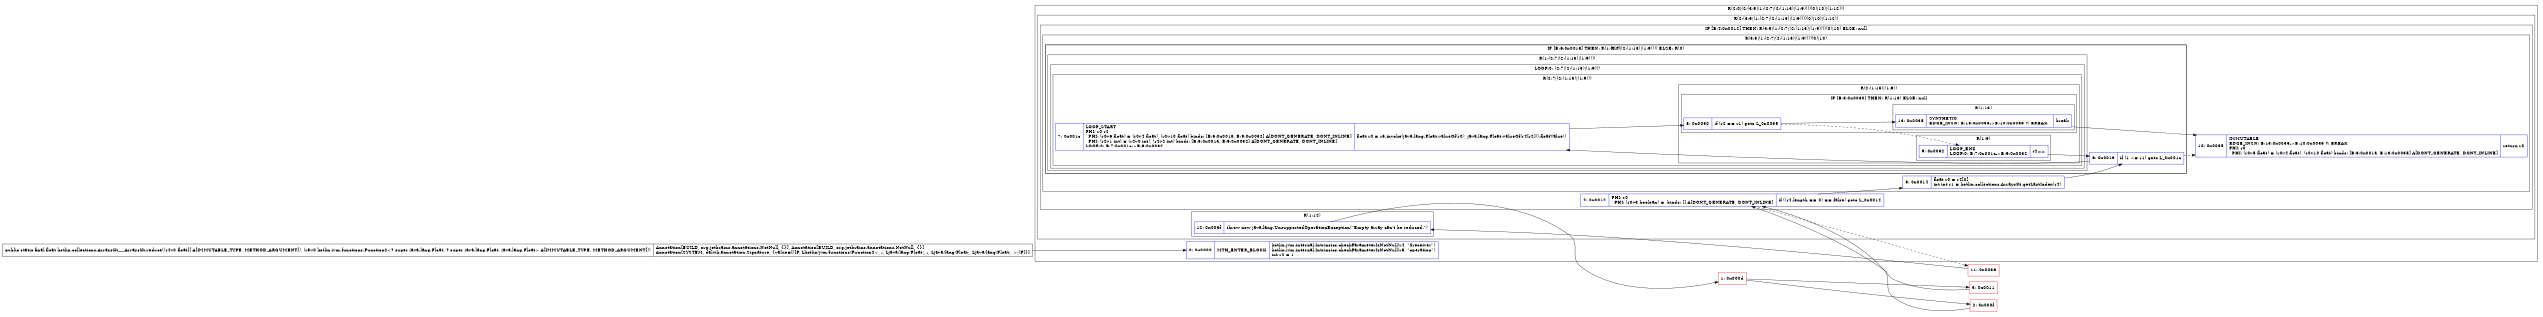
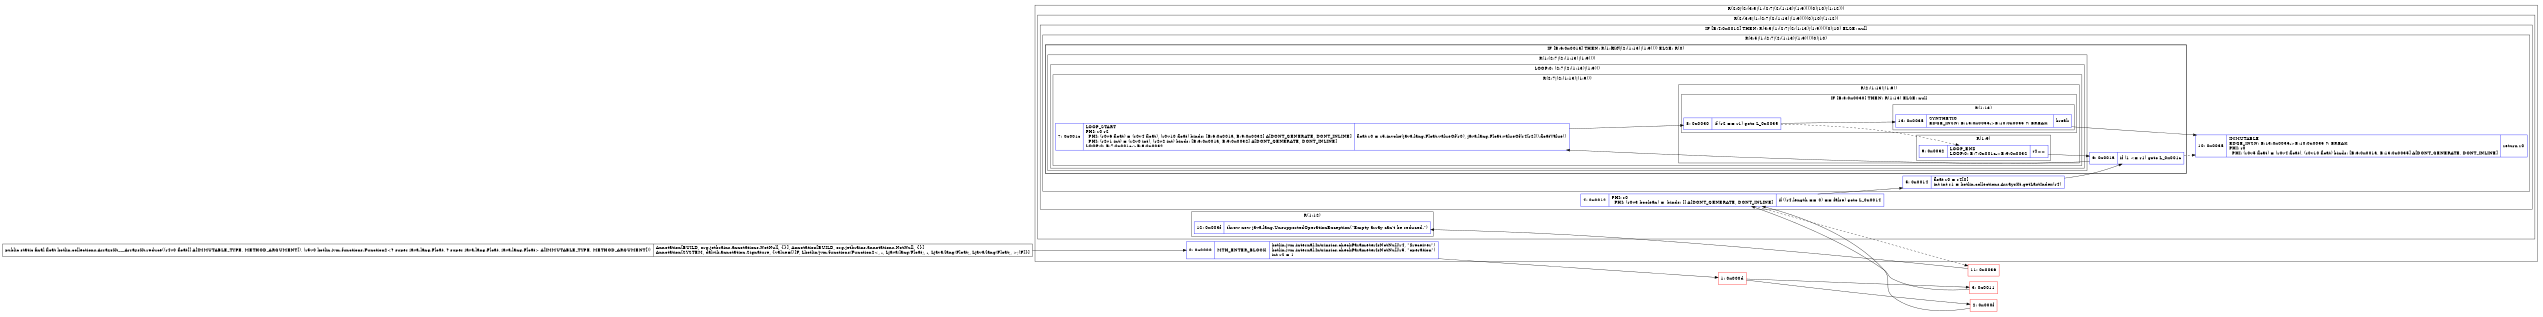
(1538, 218) -> (1577, 268)
